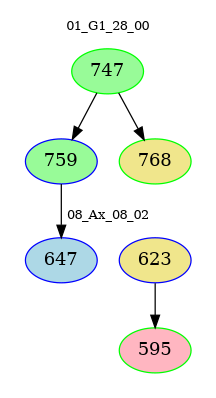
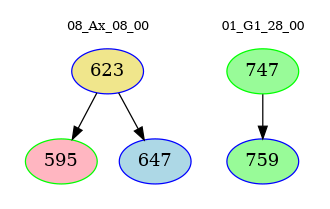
(155, 161) -> none
(61, 212) -> (128, 111)
(108, 216) -> (108, 27)
